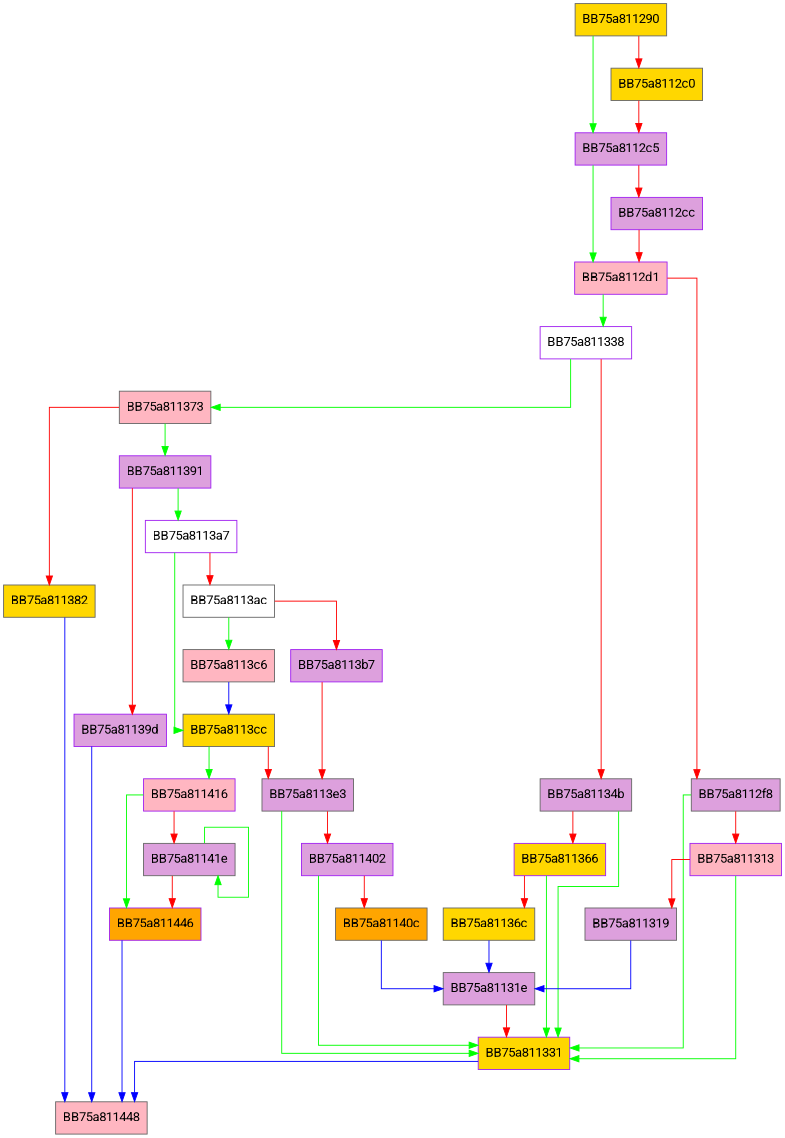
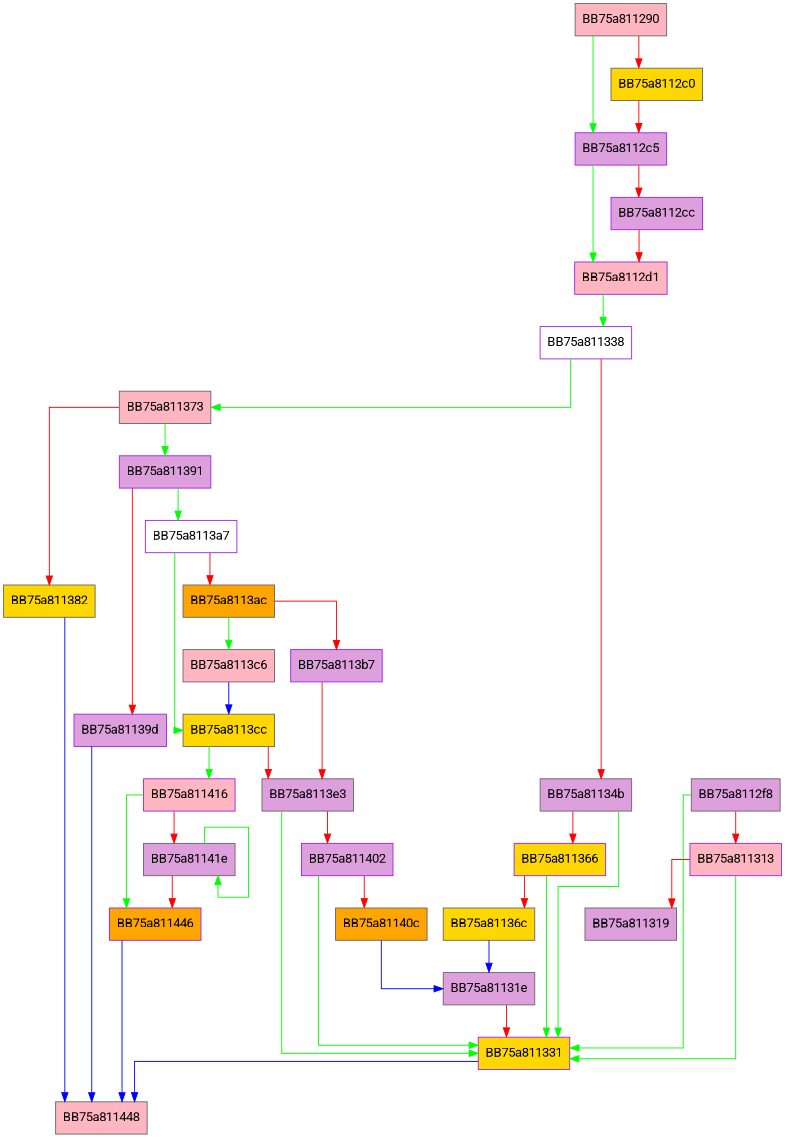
(621, 20) -> (621, 20)
(697, 509) -> none
(229, 601) -> (229, 601)
(612, 989) -> none
